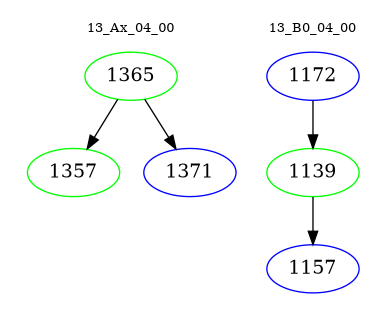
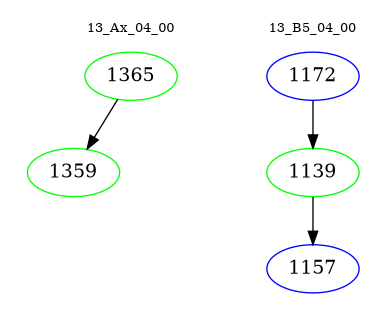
(313, 29) -> (313, 29)
(74, 173) -> (74, 173)
(190, 173) -> none
